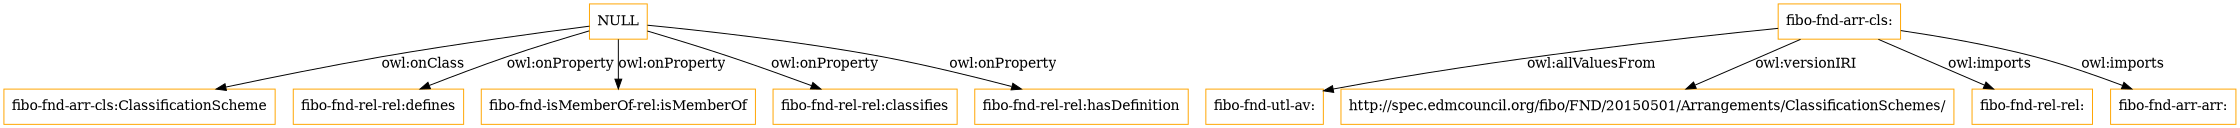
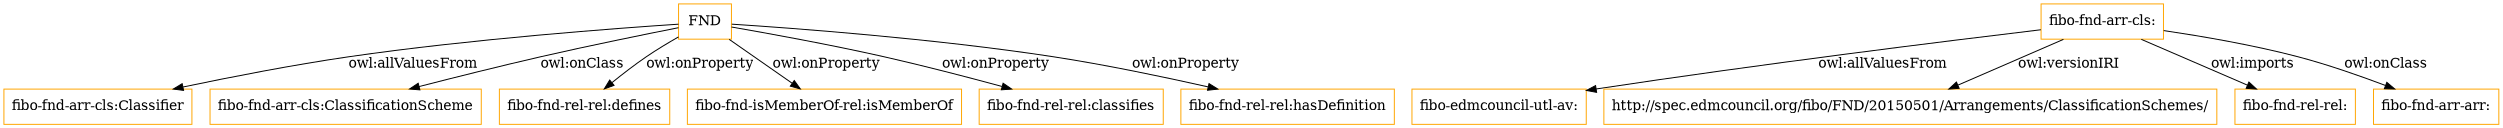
(618, 22) -> (705, 22)
(2123, 64) -> (2386, 64)
none -> (98, 107)
(1265, 107) -> (1499, 107)
